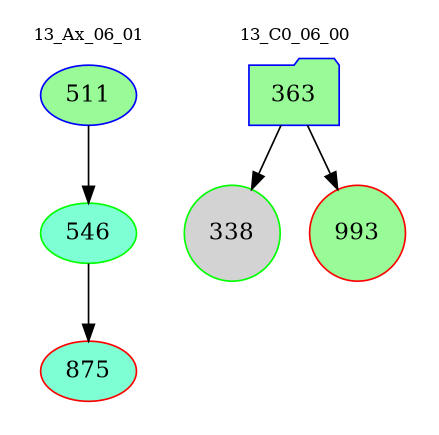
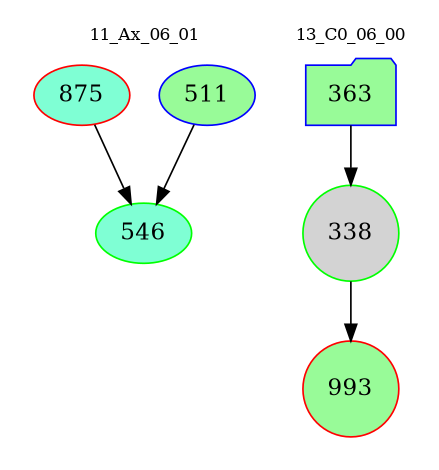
(89, 36) -> (145, 36)
(319, 150) -> (351, 303)
(89, 294) -> (109, 157)
